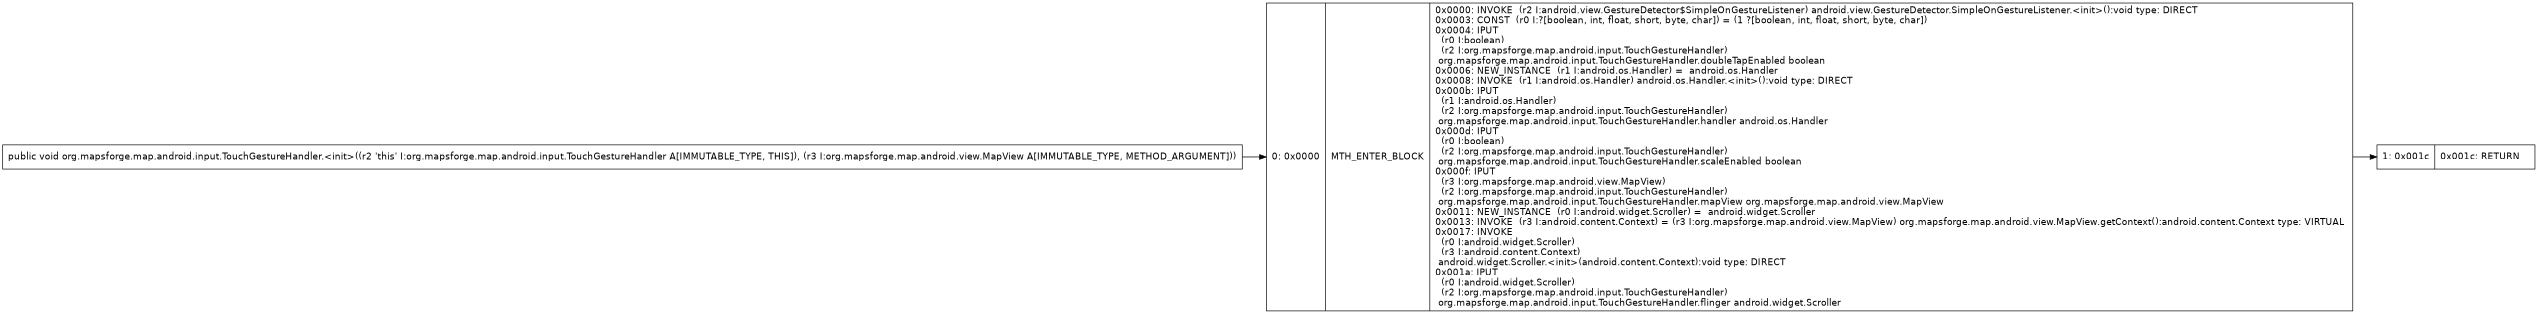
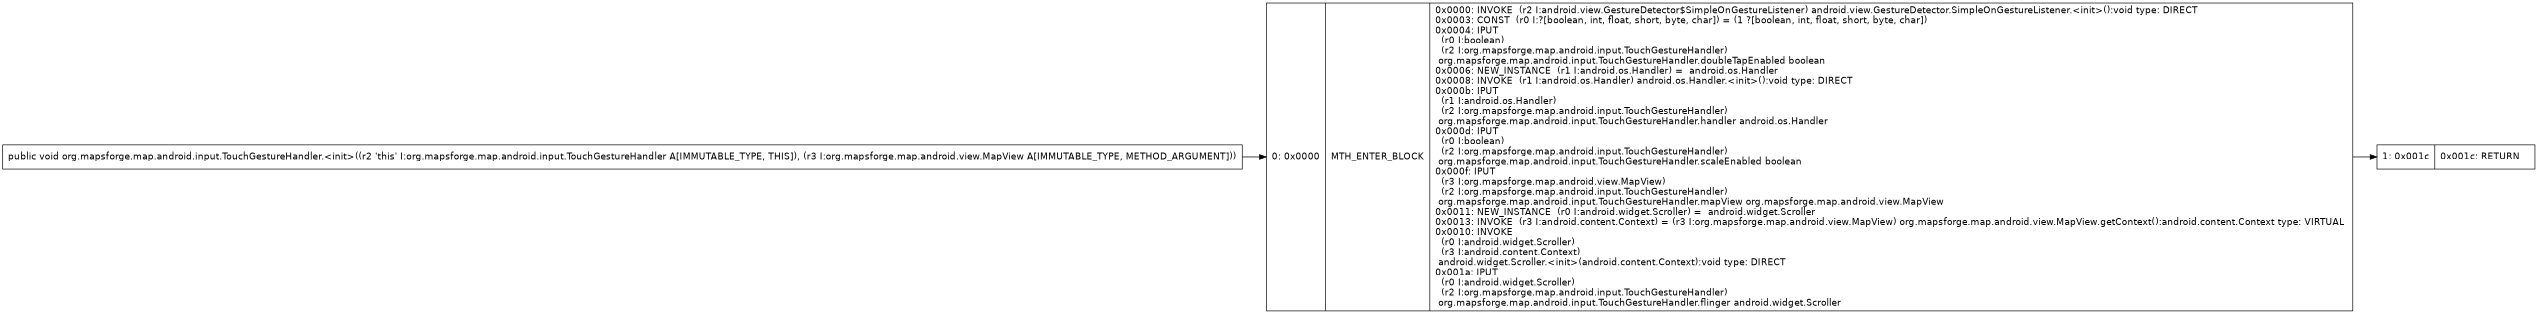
(1477, 232) -> (1477, 232)
